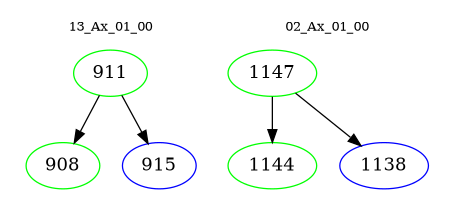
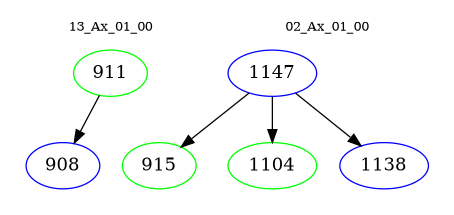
(272, 73) -> (272, 73)
(132, 114) -> (226, 111)
(63, 166) -> (63, 166)
(159, 166) -> (159, 166)
(272, 166) -> (272, 166)
